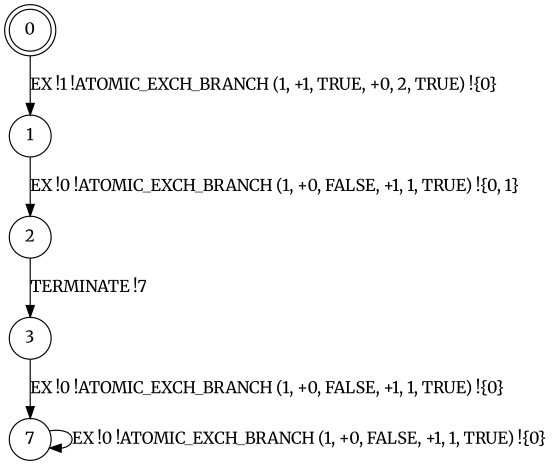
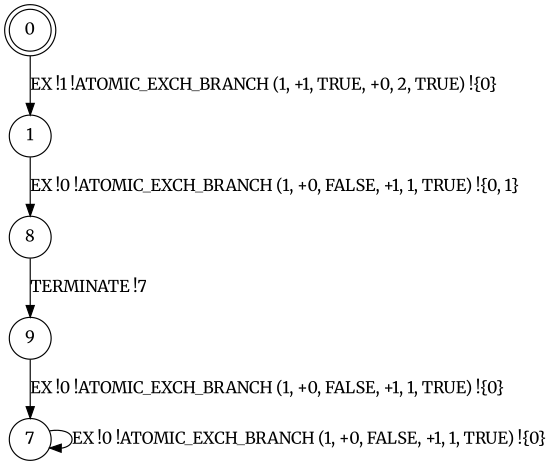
(30, 237) -> (30, 237)
(30, 338) -> (30, 338)
